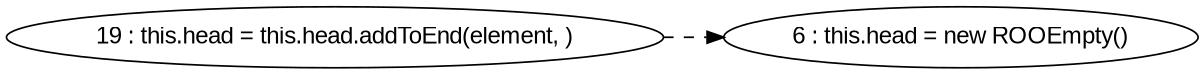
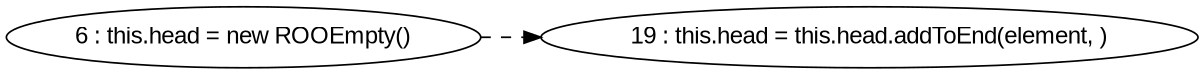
(685, 37) -> (502, 37)
